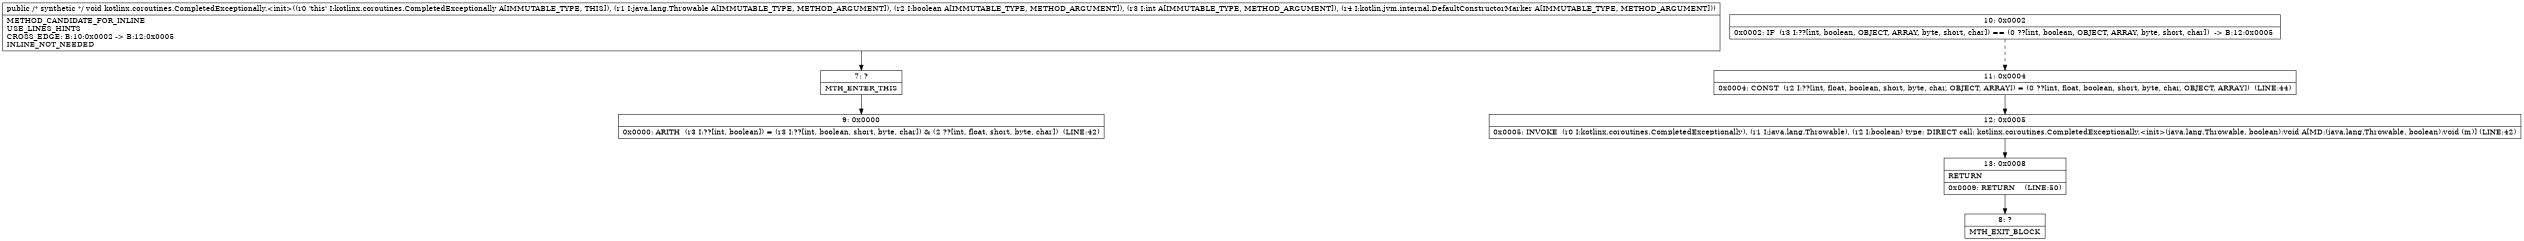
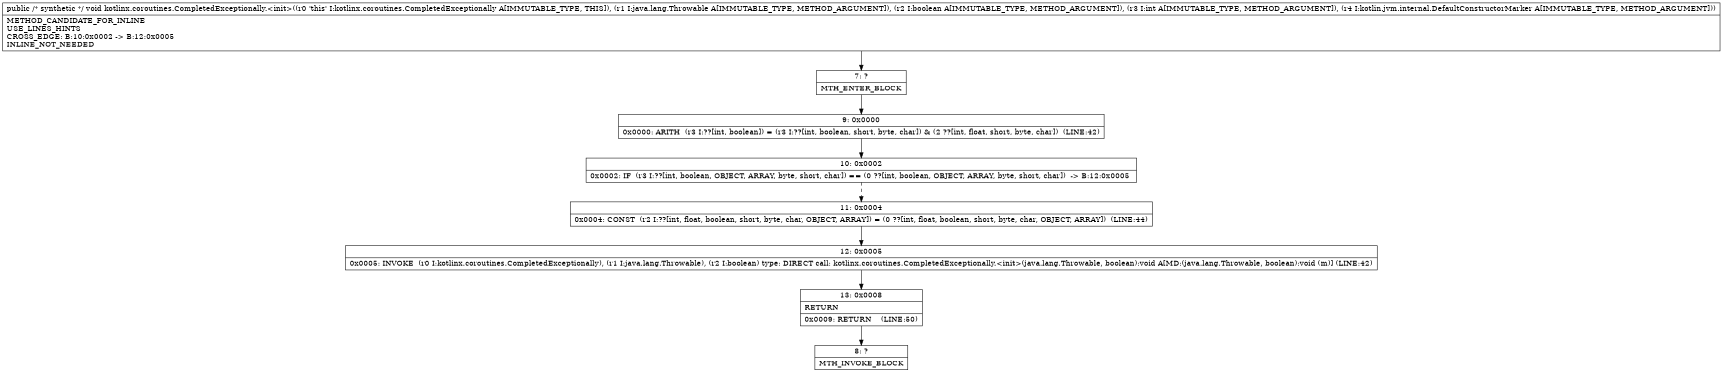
(861, 88) -> (861, 88)
none -> (861, 146)
(2005, 232) -> (861, 363)
